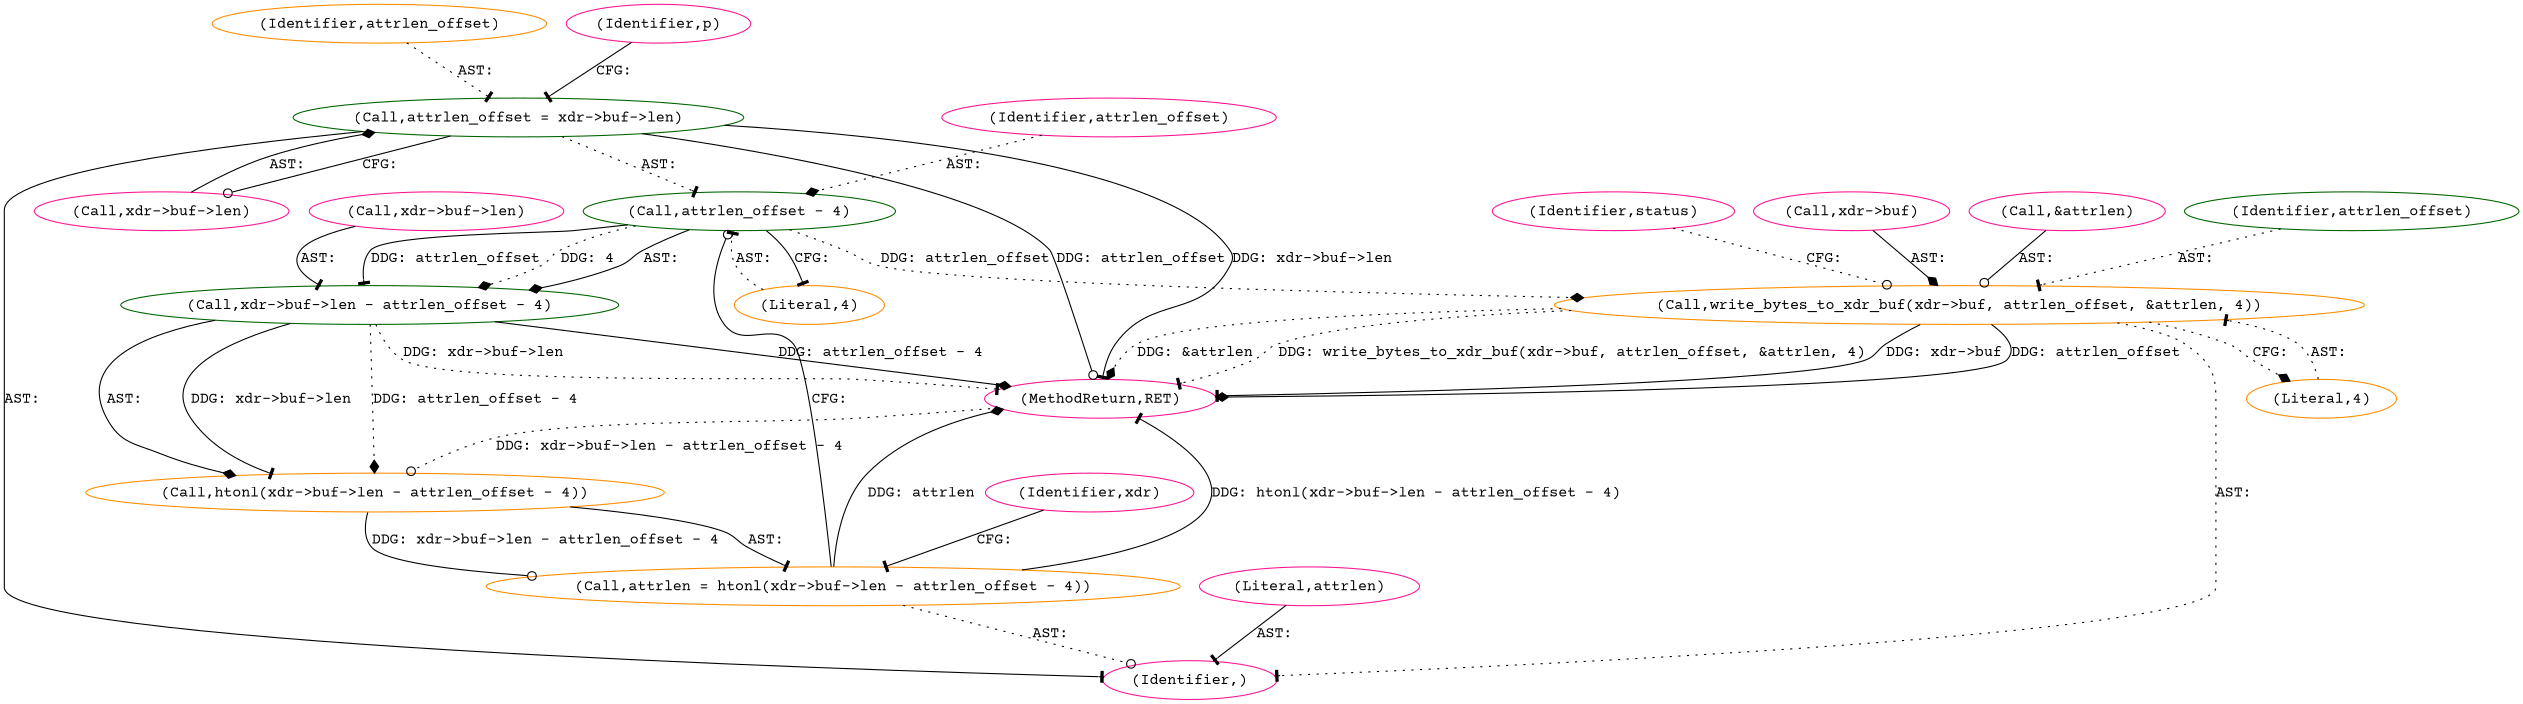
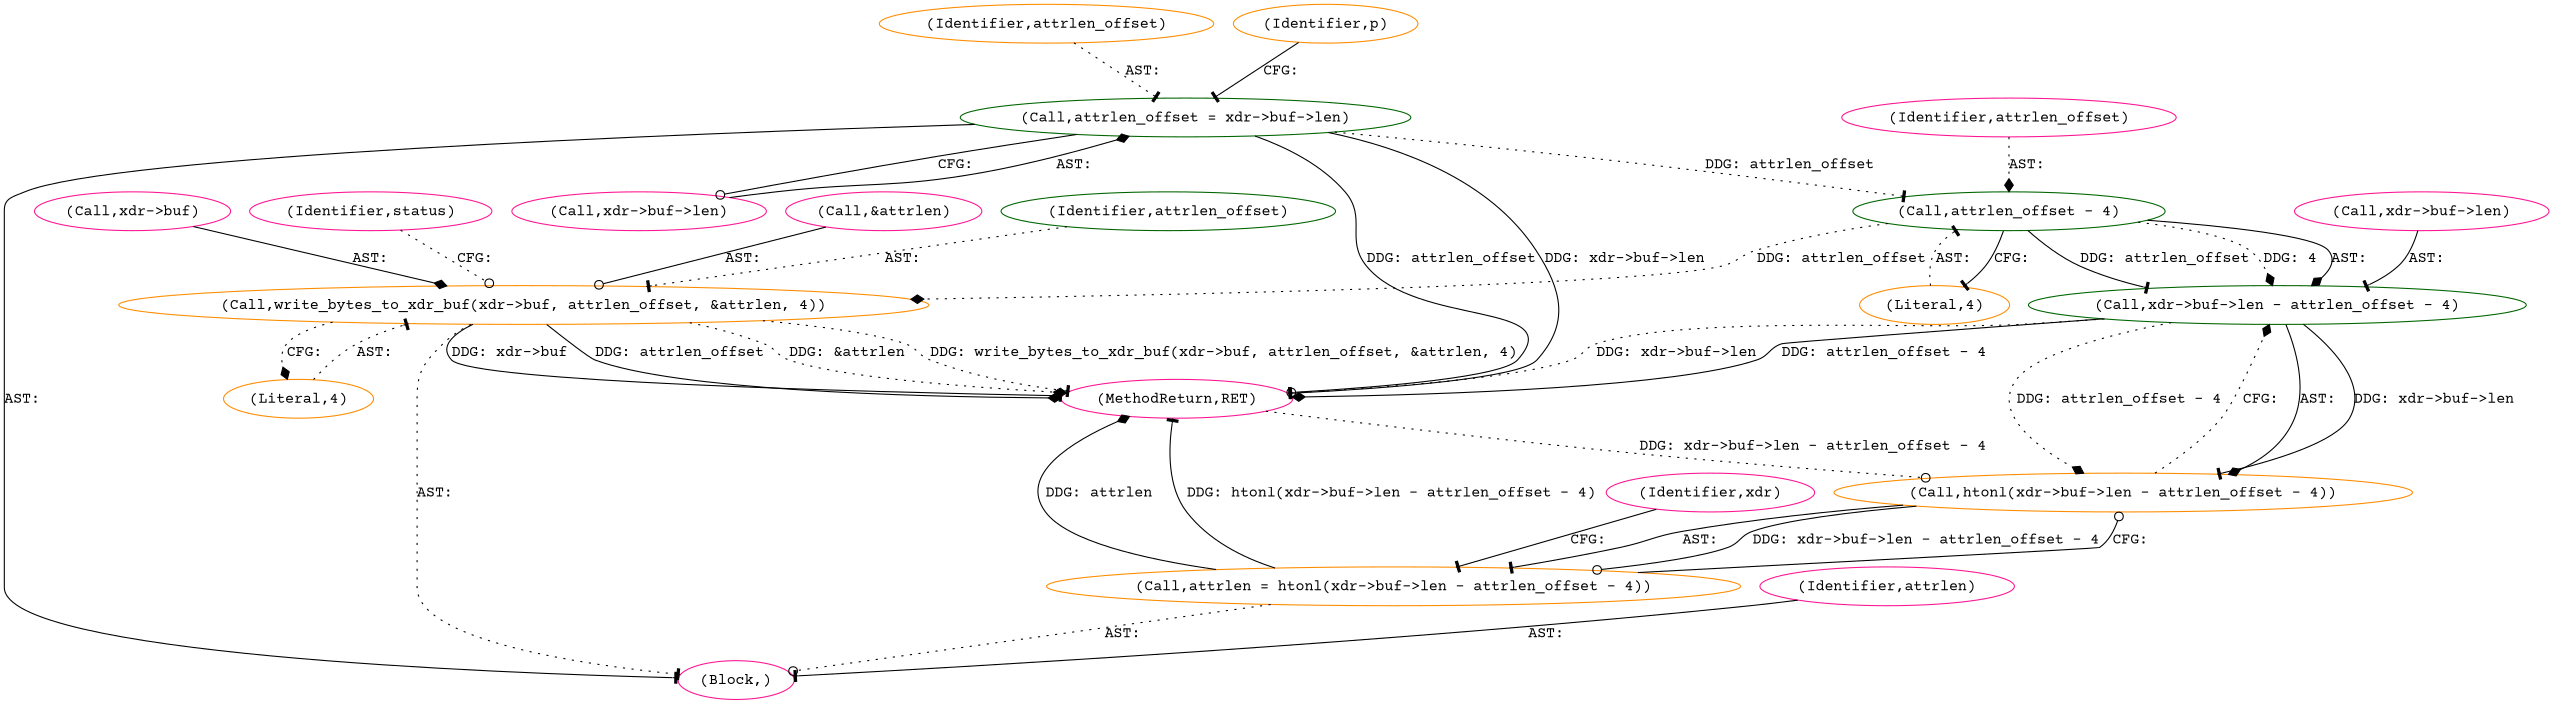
(659, 24) -> (1326, 24)
(664, 164) -> (1790, 164)
(807, 392) -> (1885, 560)
none -> (2223, 416)
(1310, 586) -> (1887, 586)
(1190, 680) -> (736, 680)
